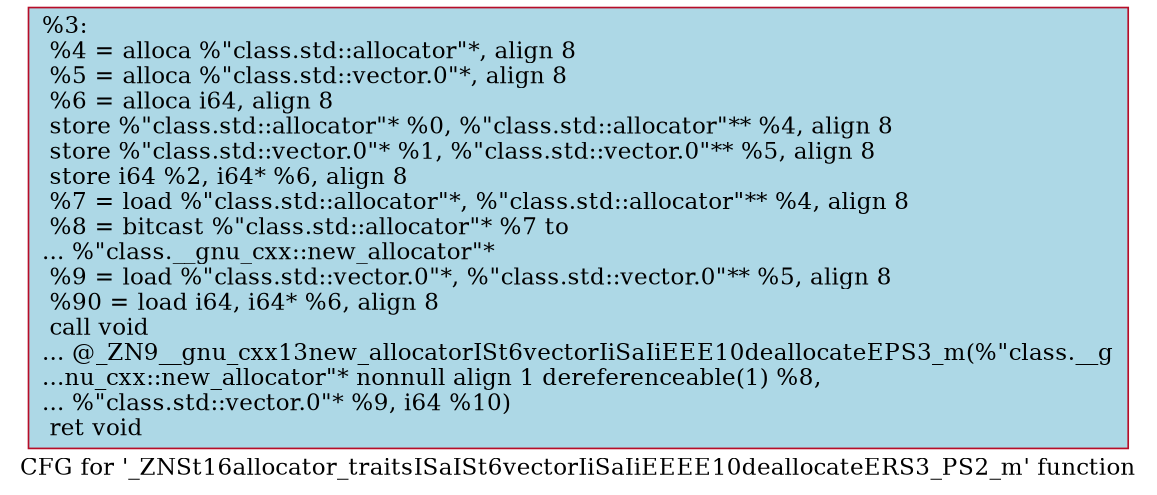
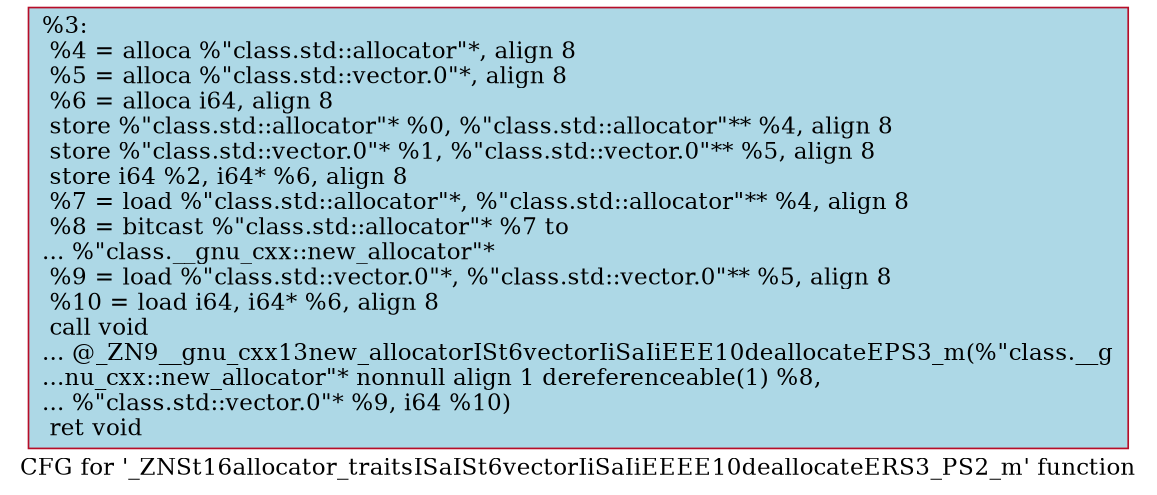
(241, 303) -> (241, 303)
